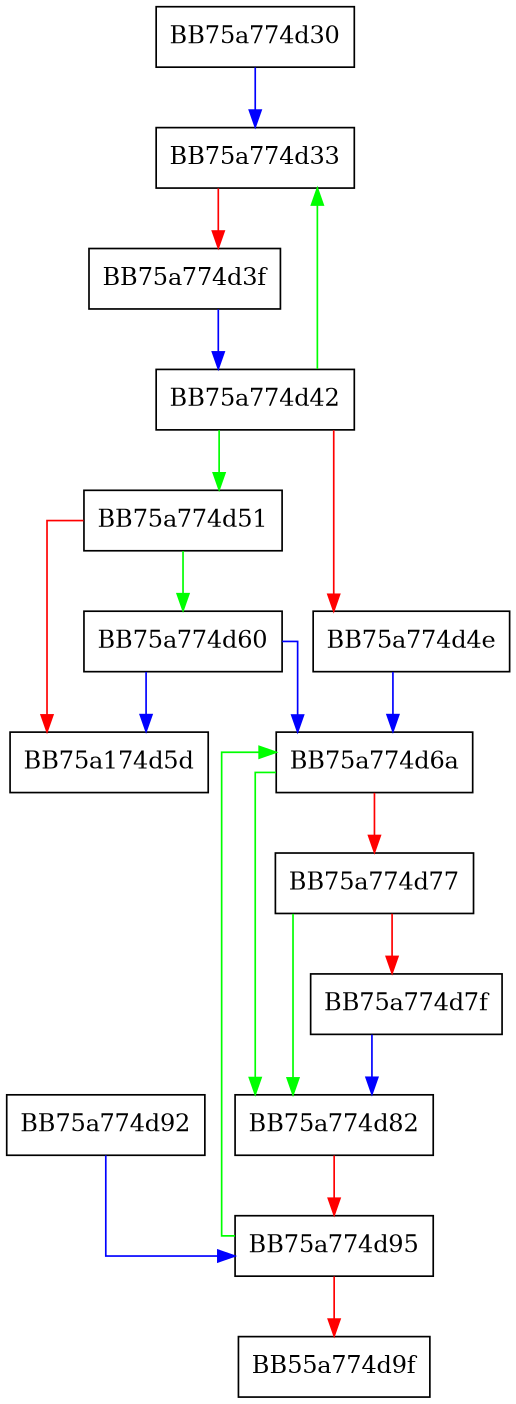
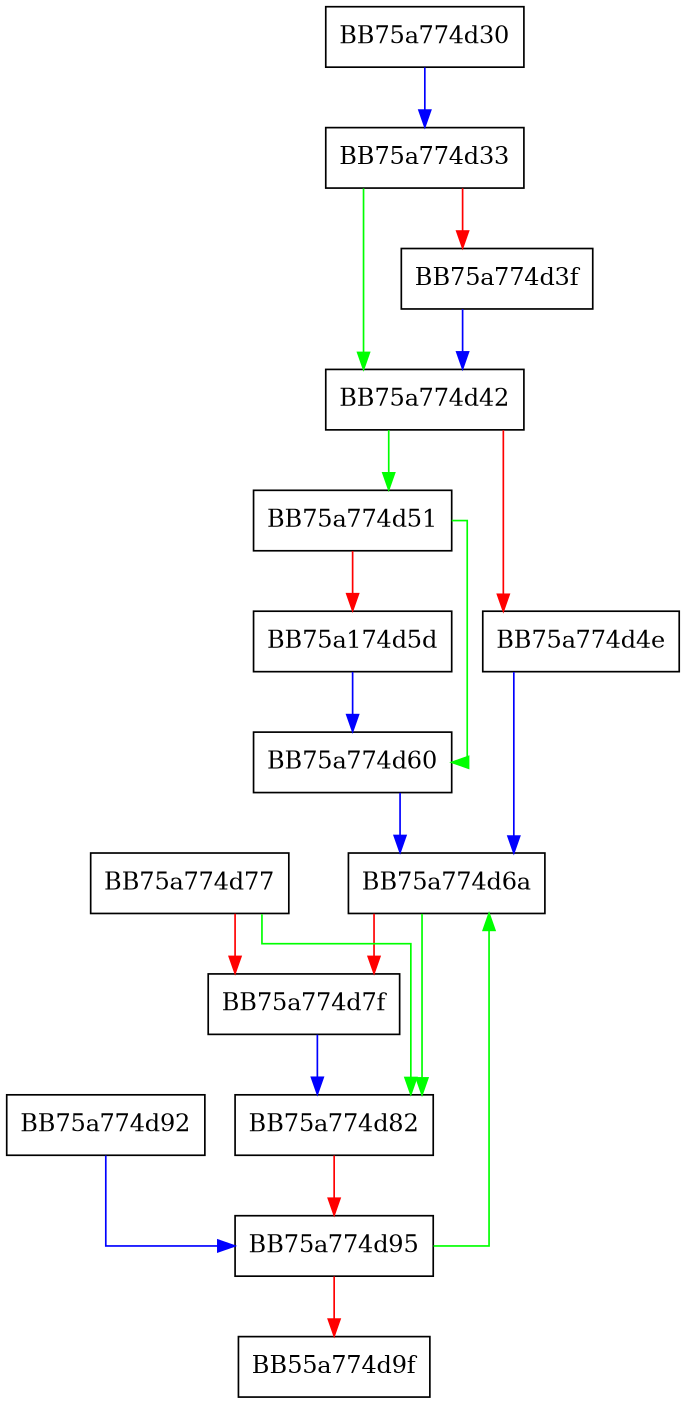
(317, 287) -> (364, 270)
(146, 693) -> (353, 693)
(374, 814) -> (374, 933)
